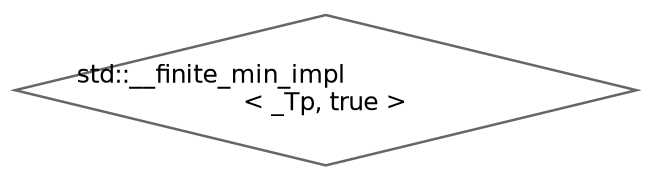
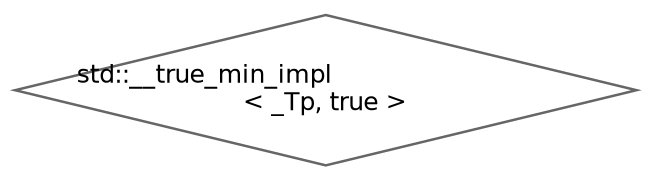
(326, 90) -> (326, 90)
